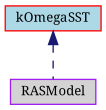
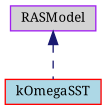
(53, 62) -> (53, 62)
